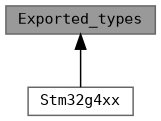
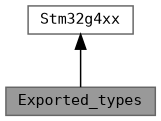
(81, 68) -> (81, 68)
